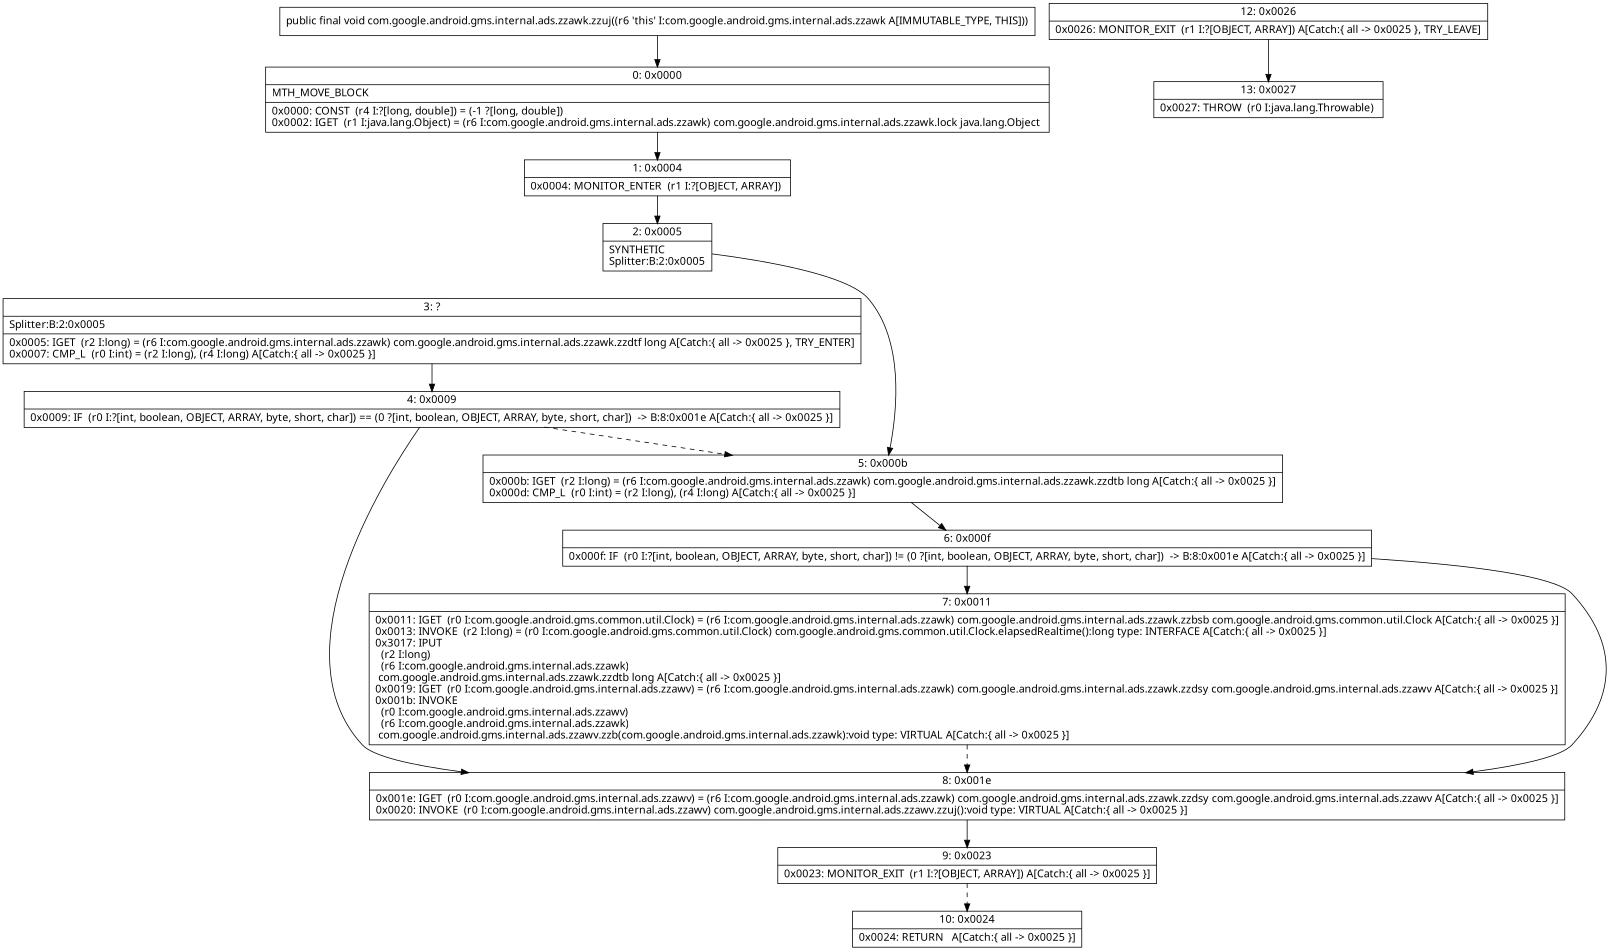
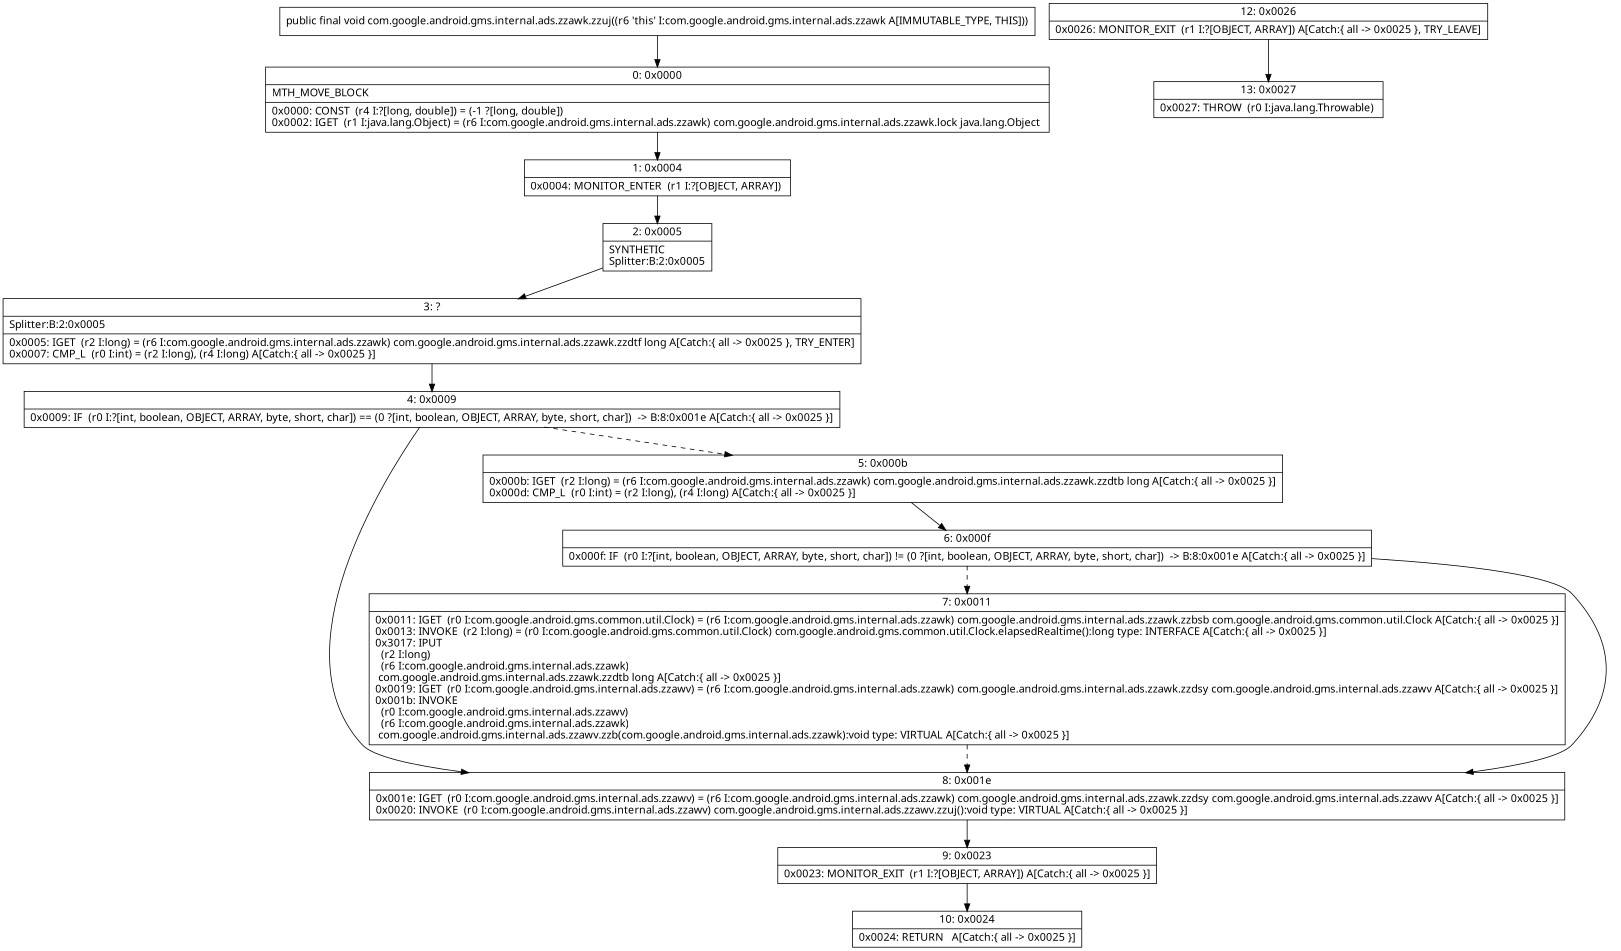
(865, 296) -> (564, 282)
(967, 576) -> (967, 576)
(967, 894) -> (967, 894)
